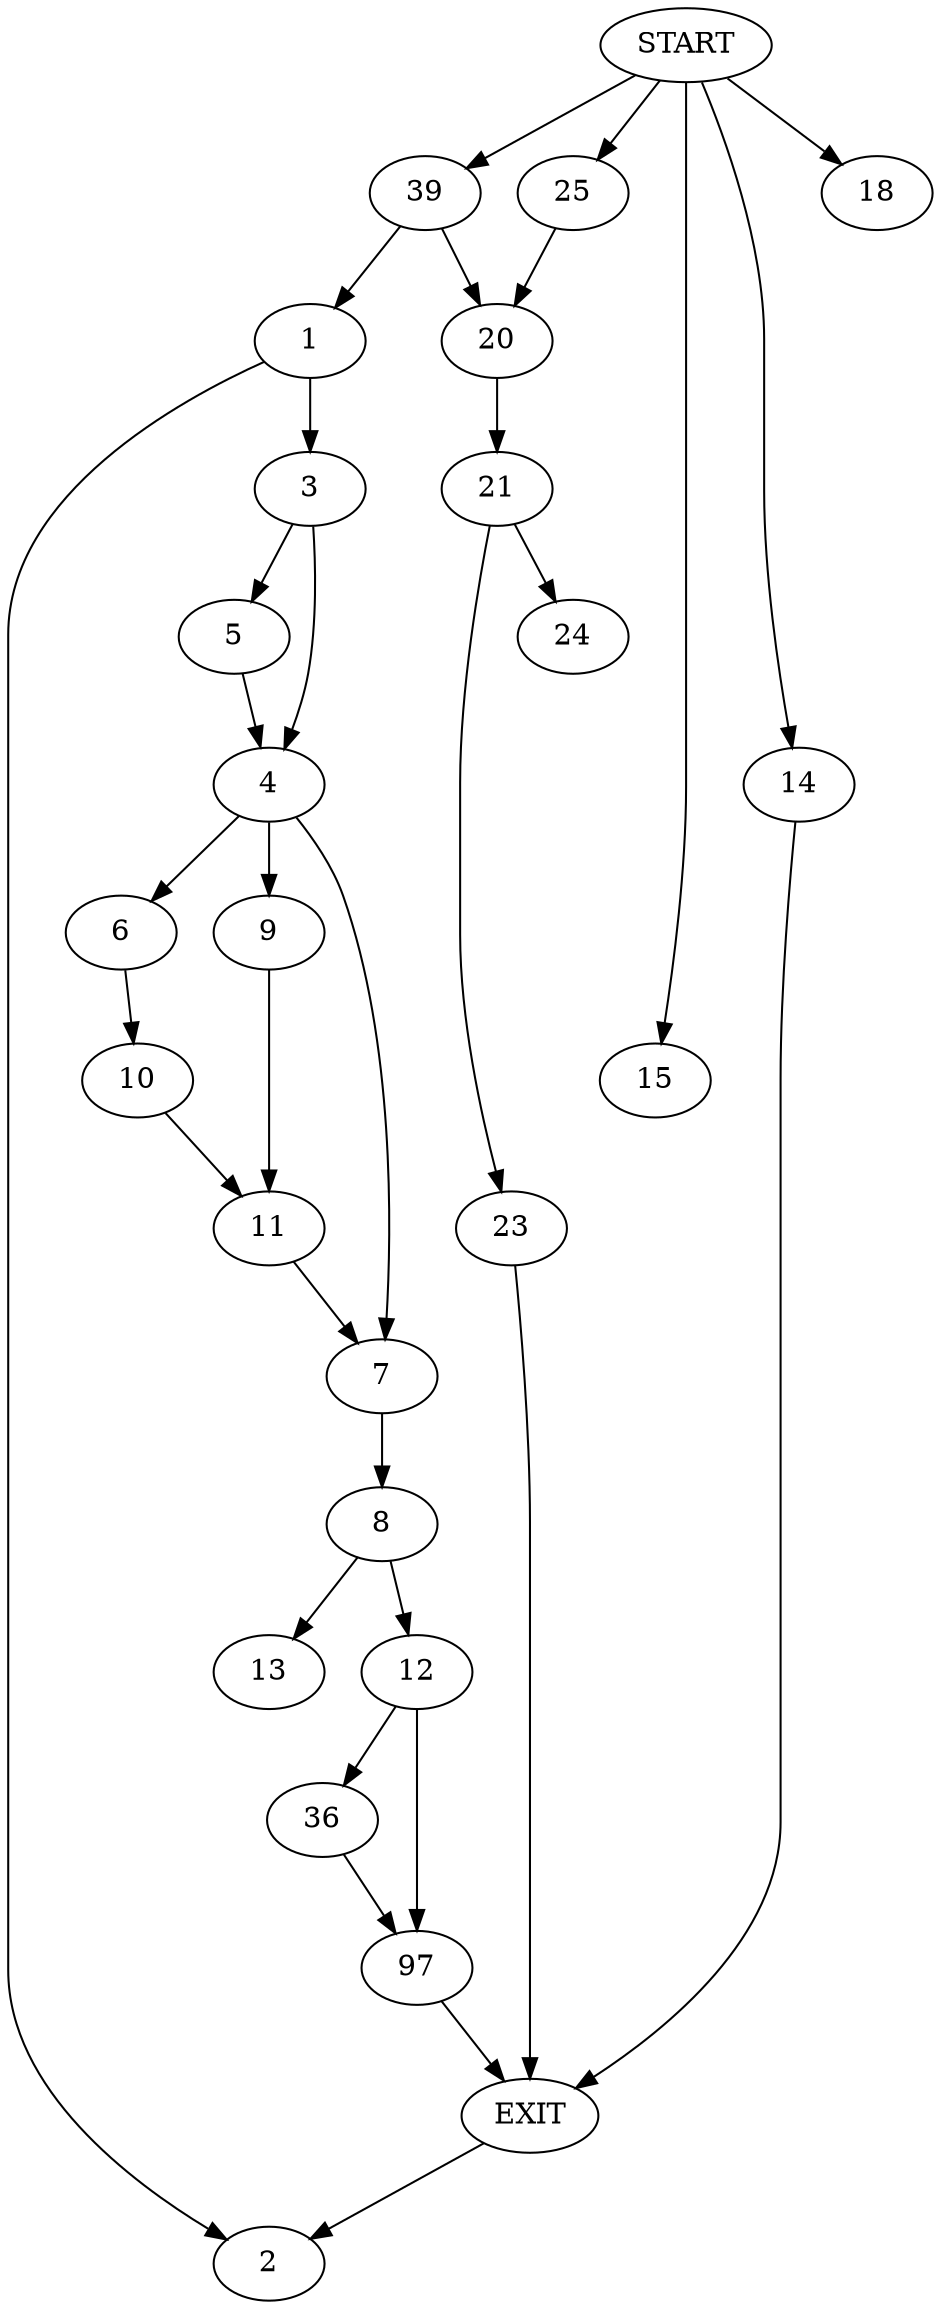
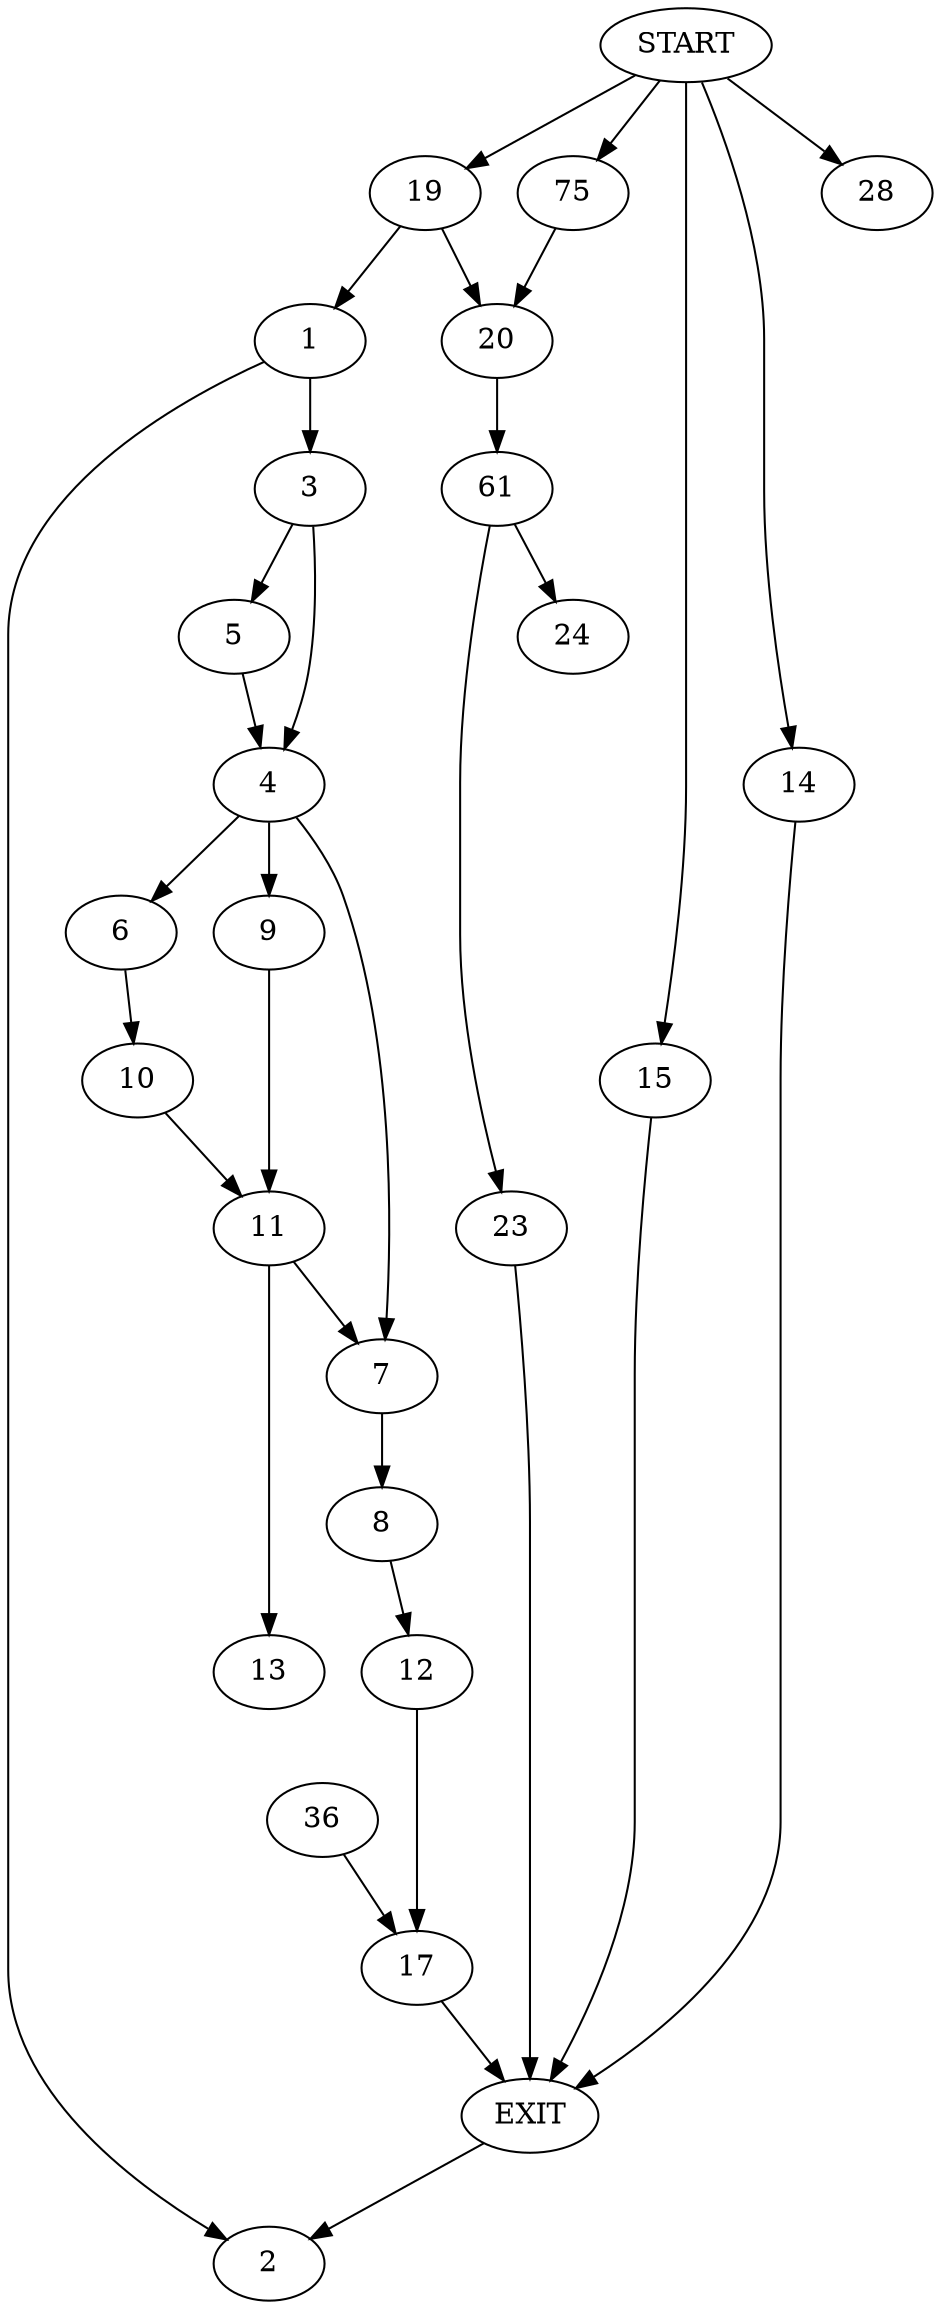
(425, 193) -> (425, 193)
(573, 193) -> (573, 193)
(877, 193) -> (877, 193)
(497, 489) -> (497, 489)
(332, 1590) -> (269, 1440)
none -> (635, 1596)
(376, 1737) -> none
(417, 1968) -> (417, 1968)
